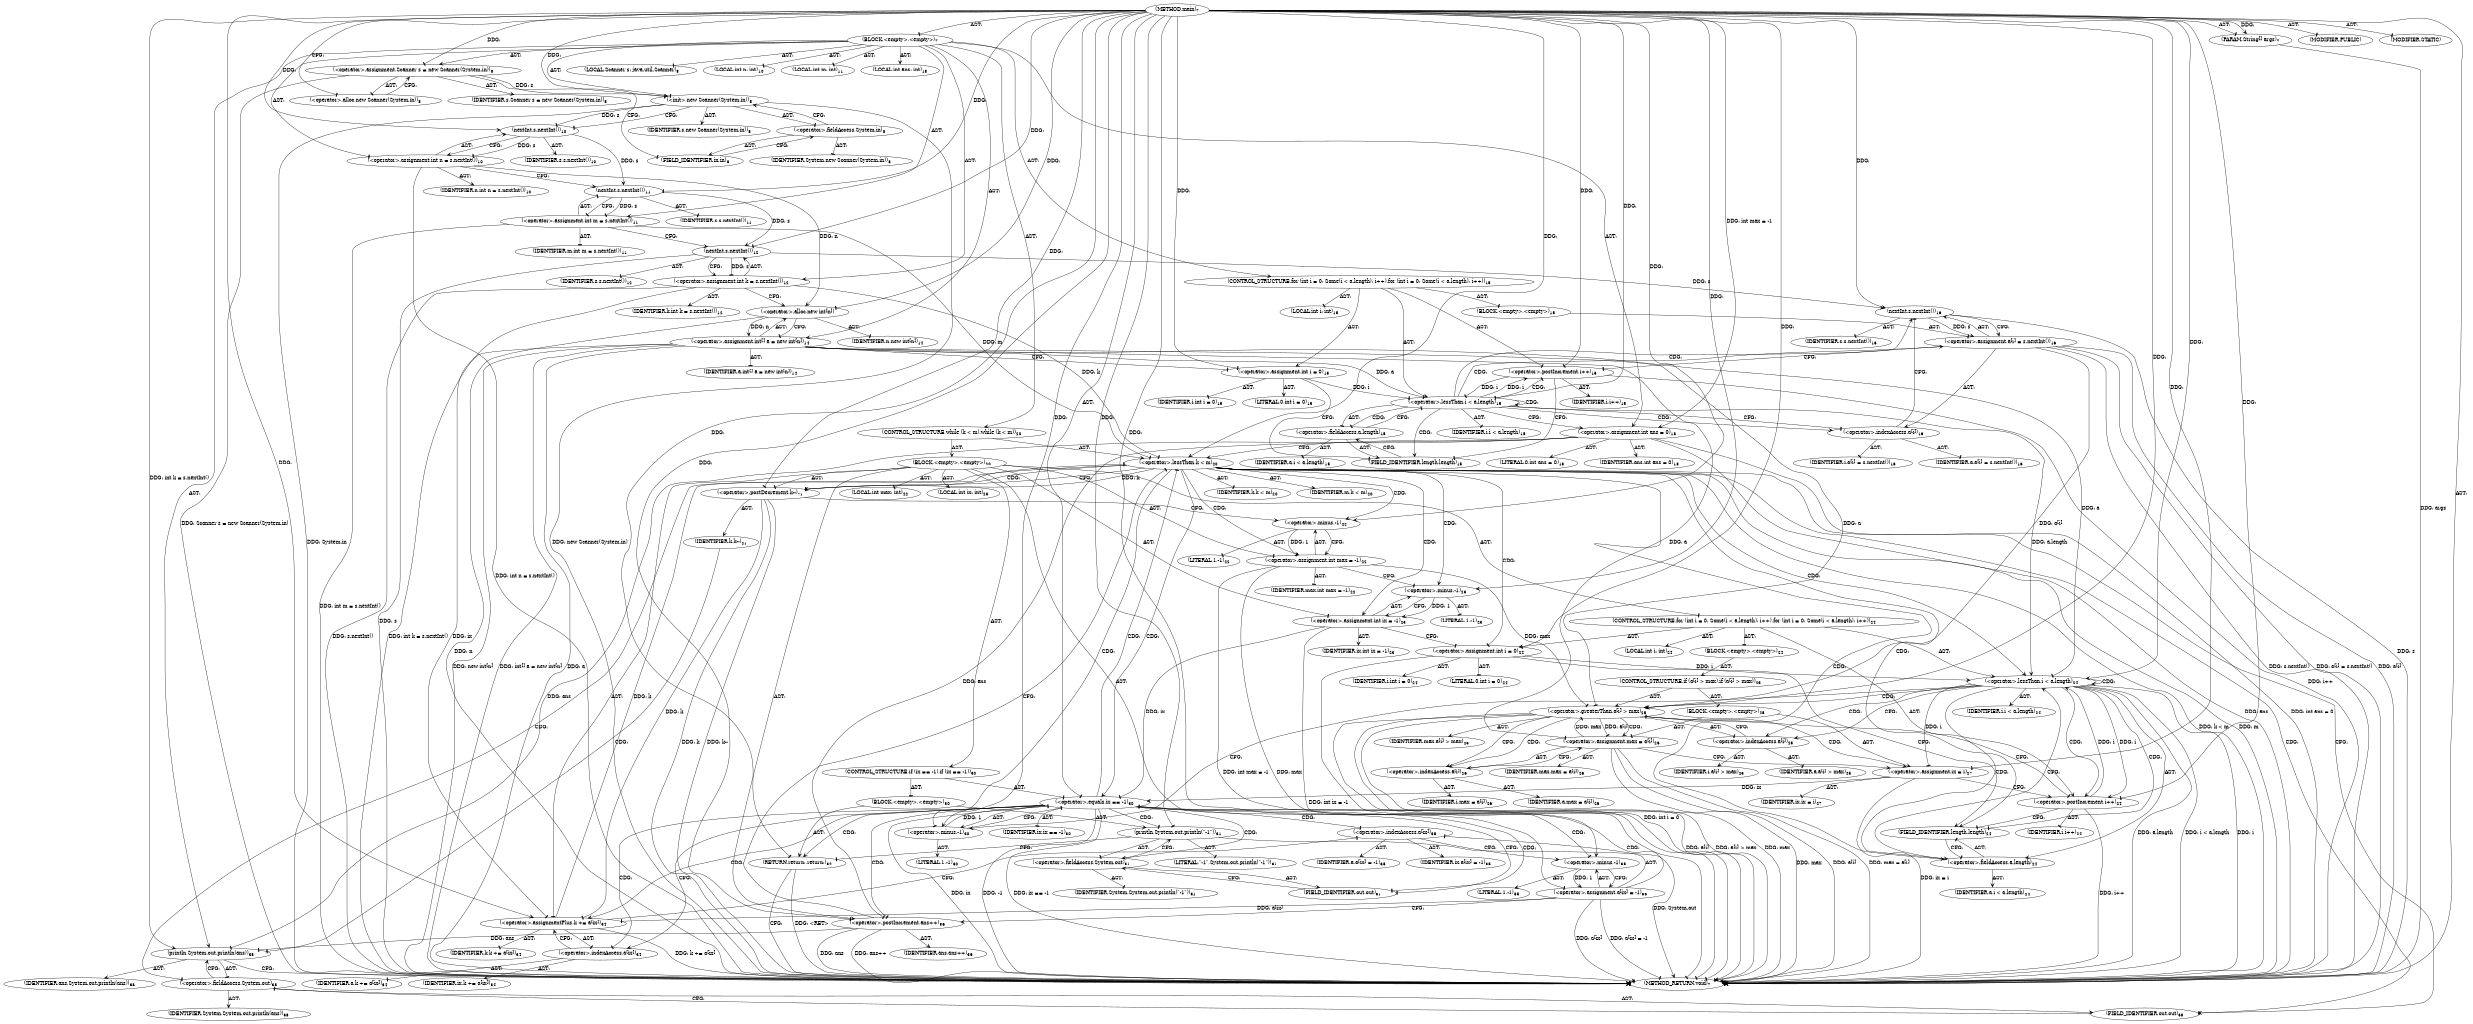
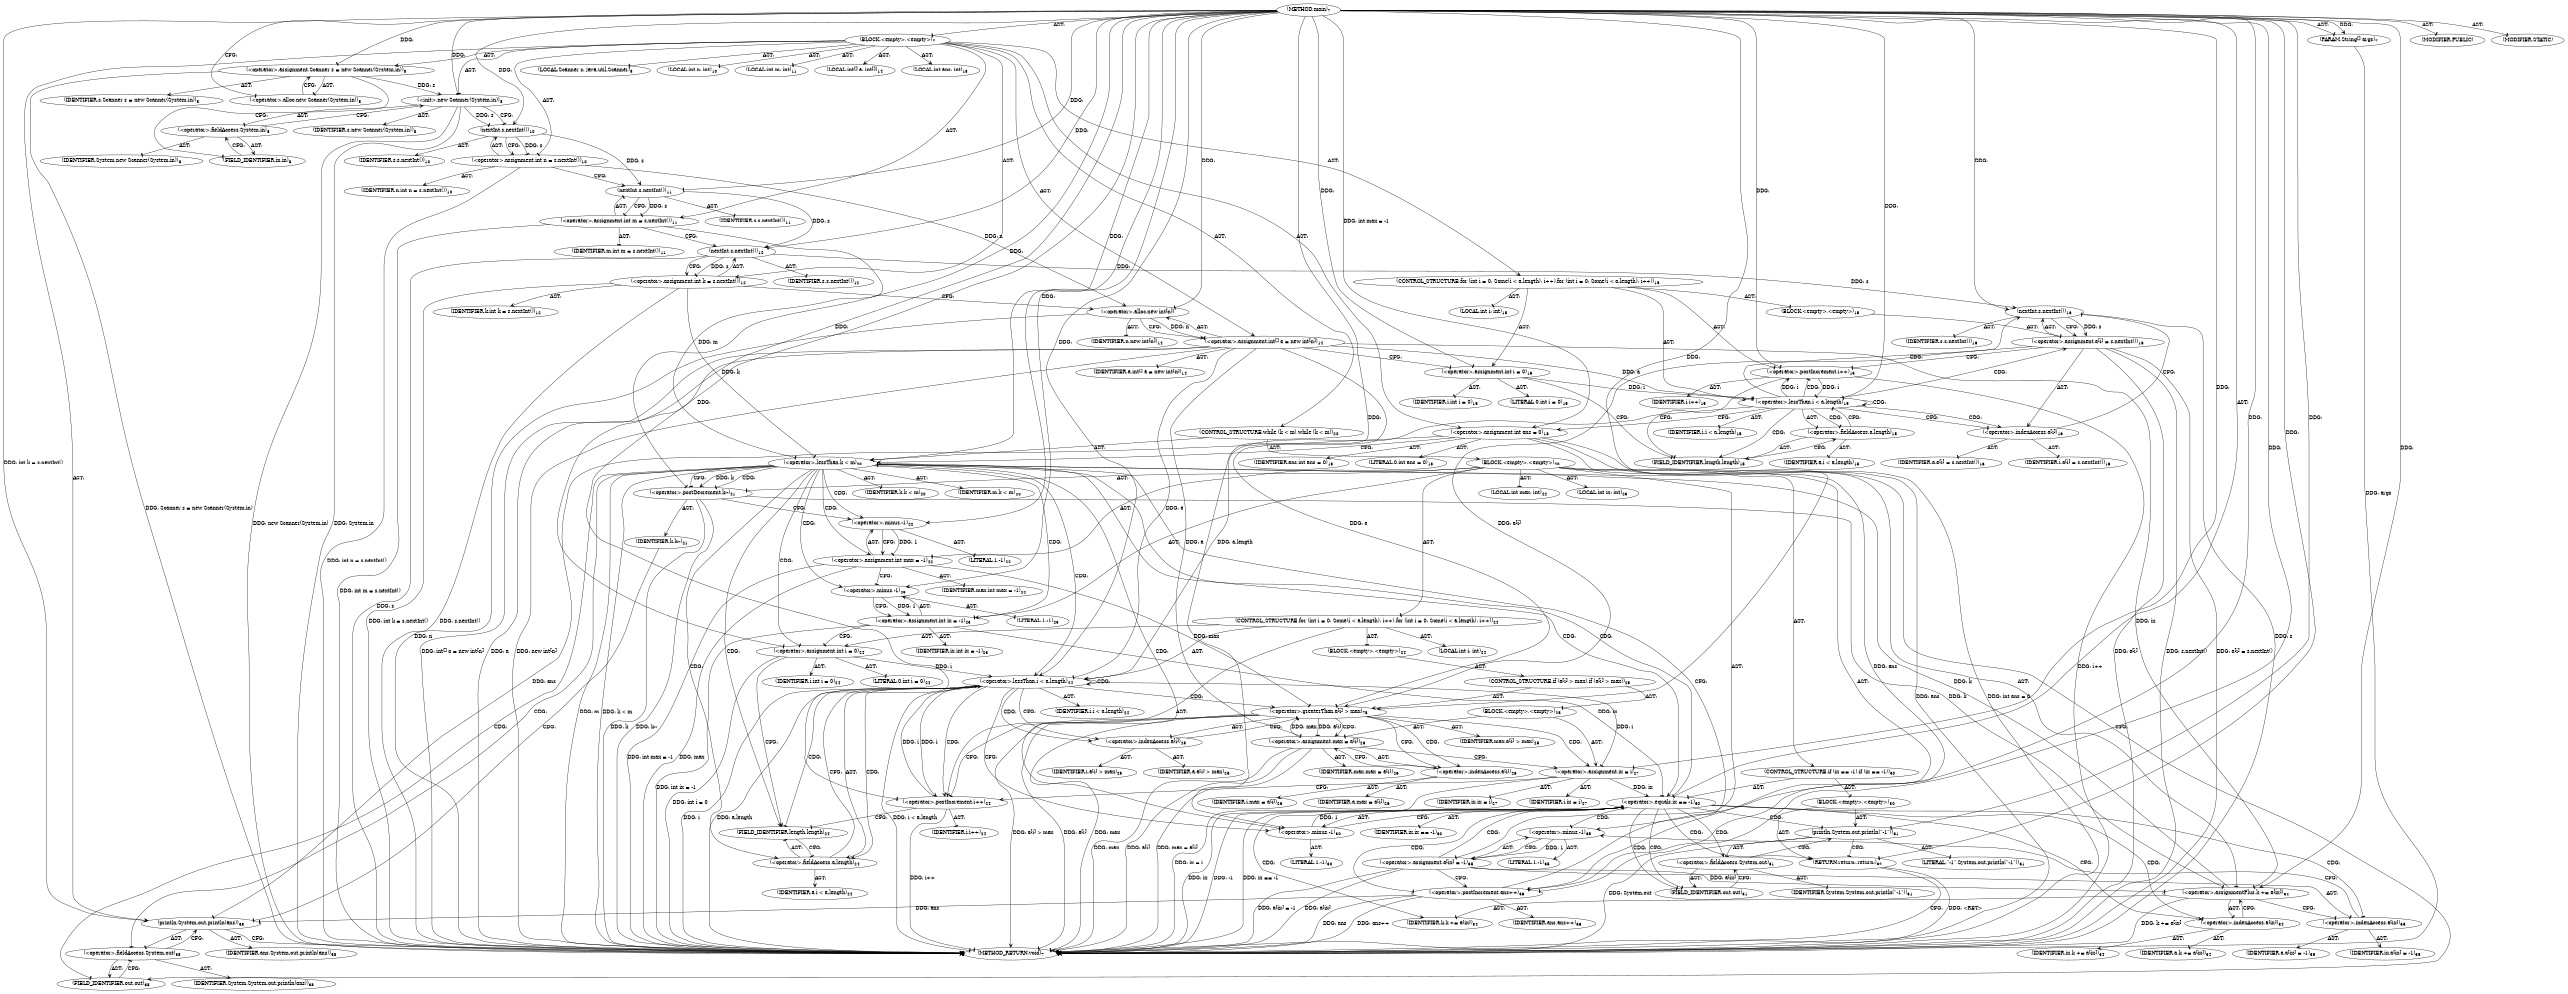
none -> (855, 70)
(2461, 225) -> none
(800, 493) -> (733, 493)
(1644, 712) -> (1365, 712)
none -> (1558, 803)
(812, 836) -> (1307, 816)
